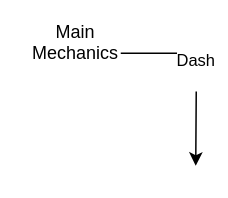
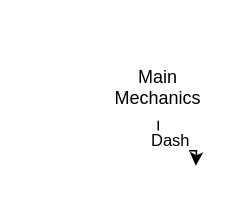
(76, 53) -> (158, 98)
